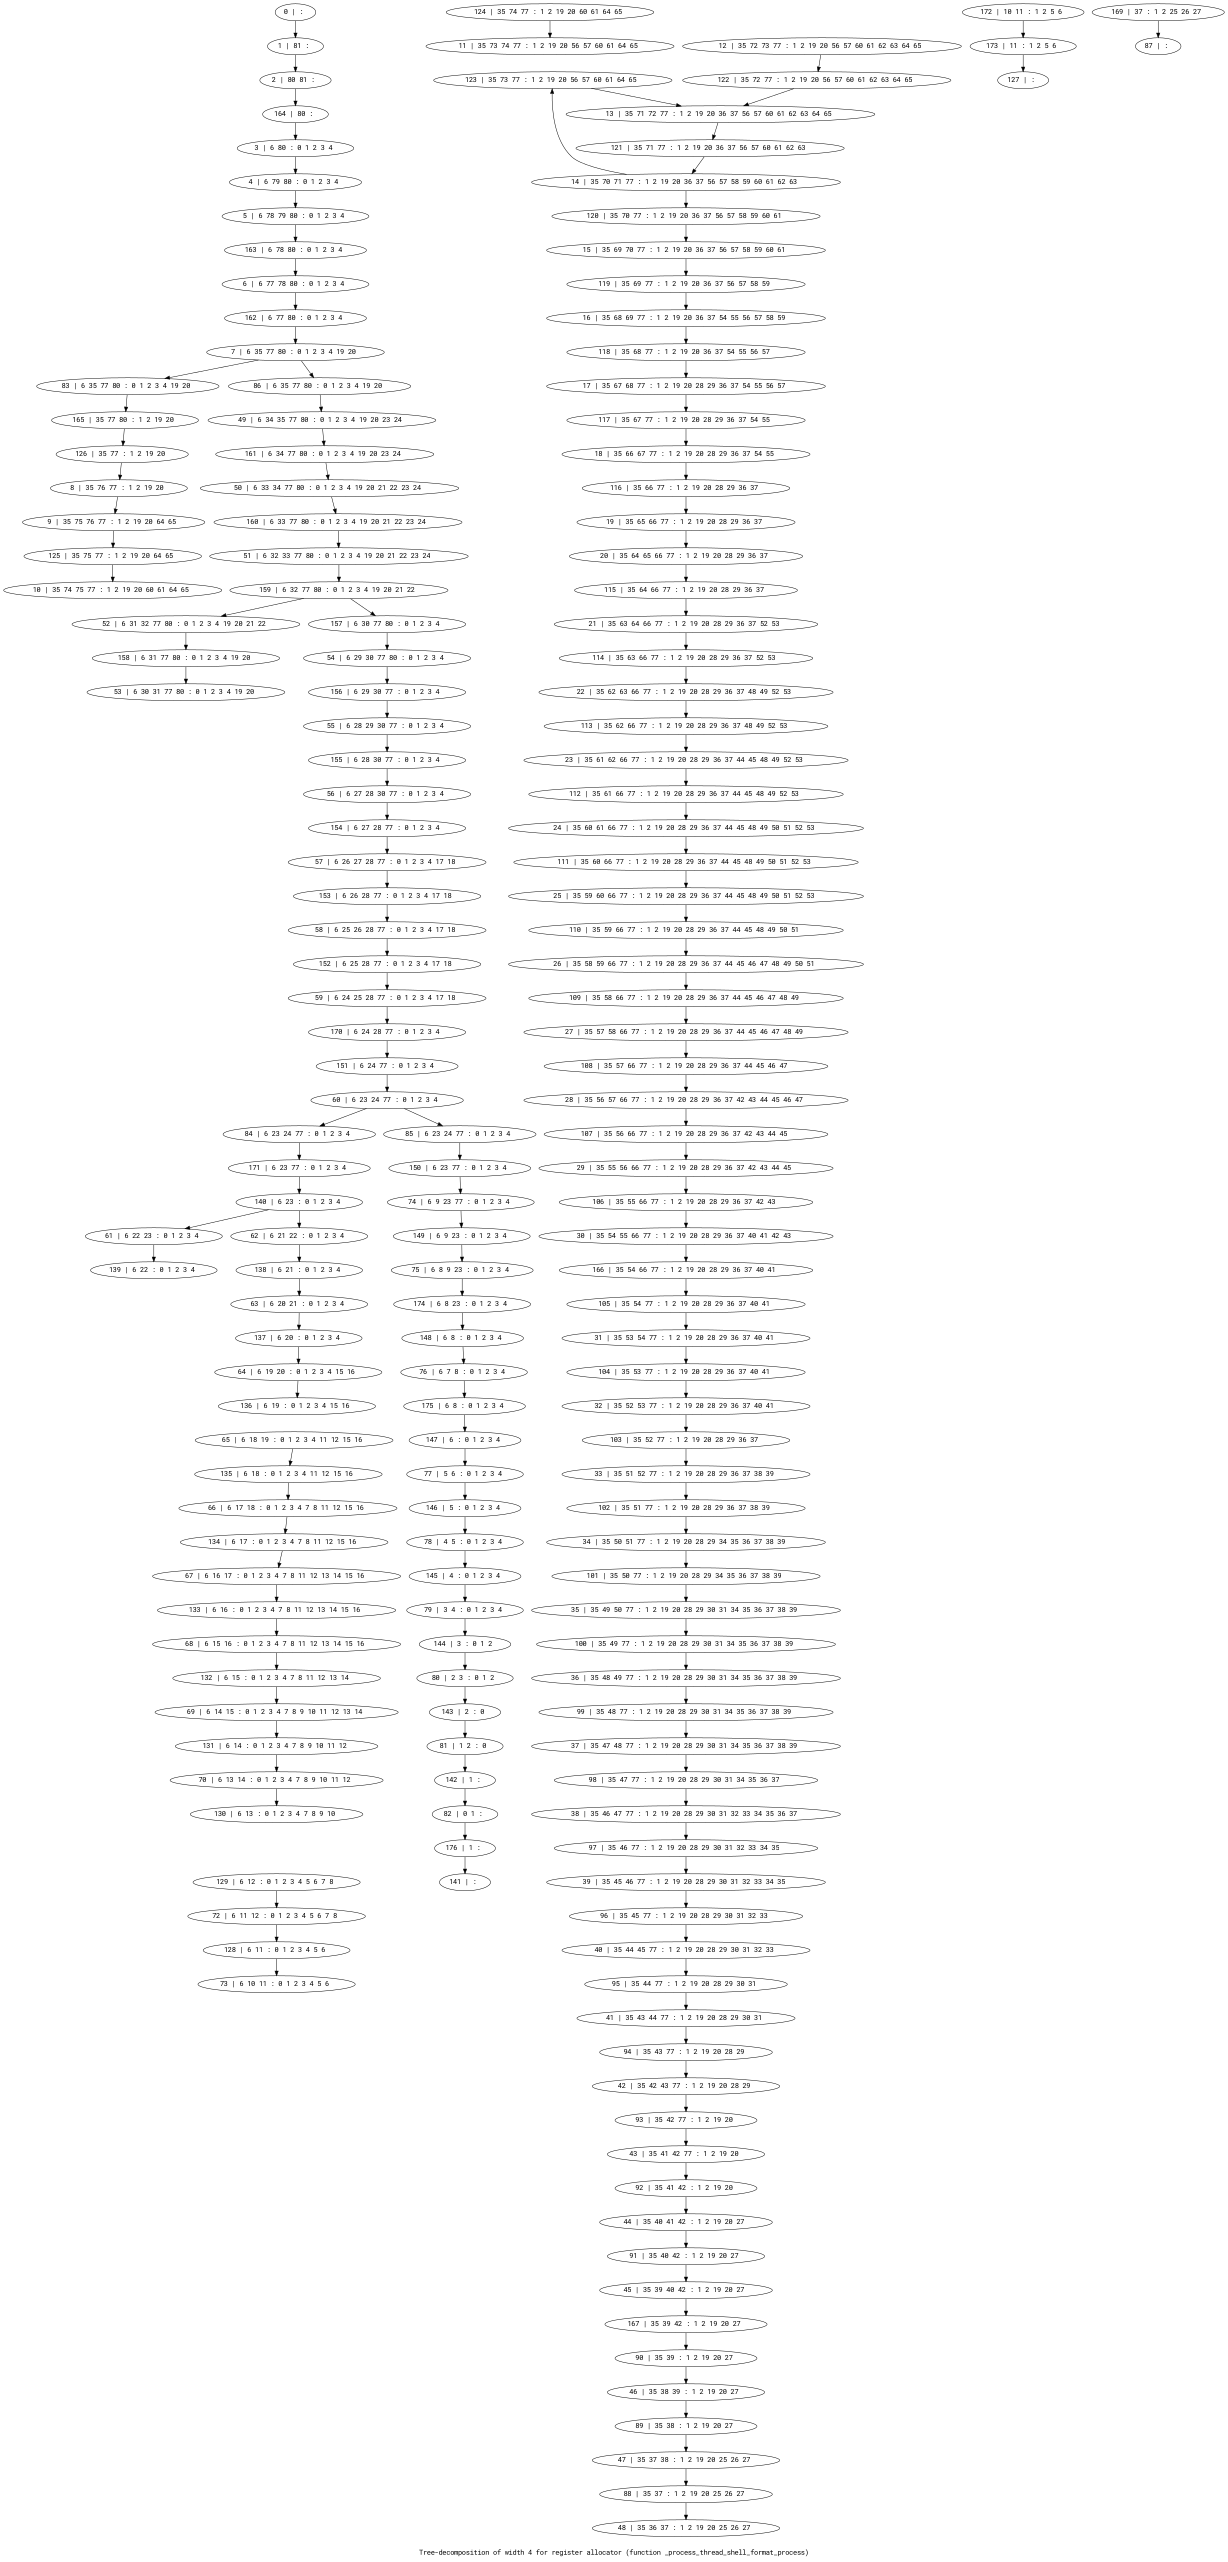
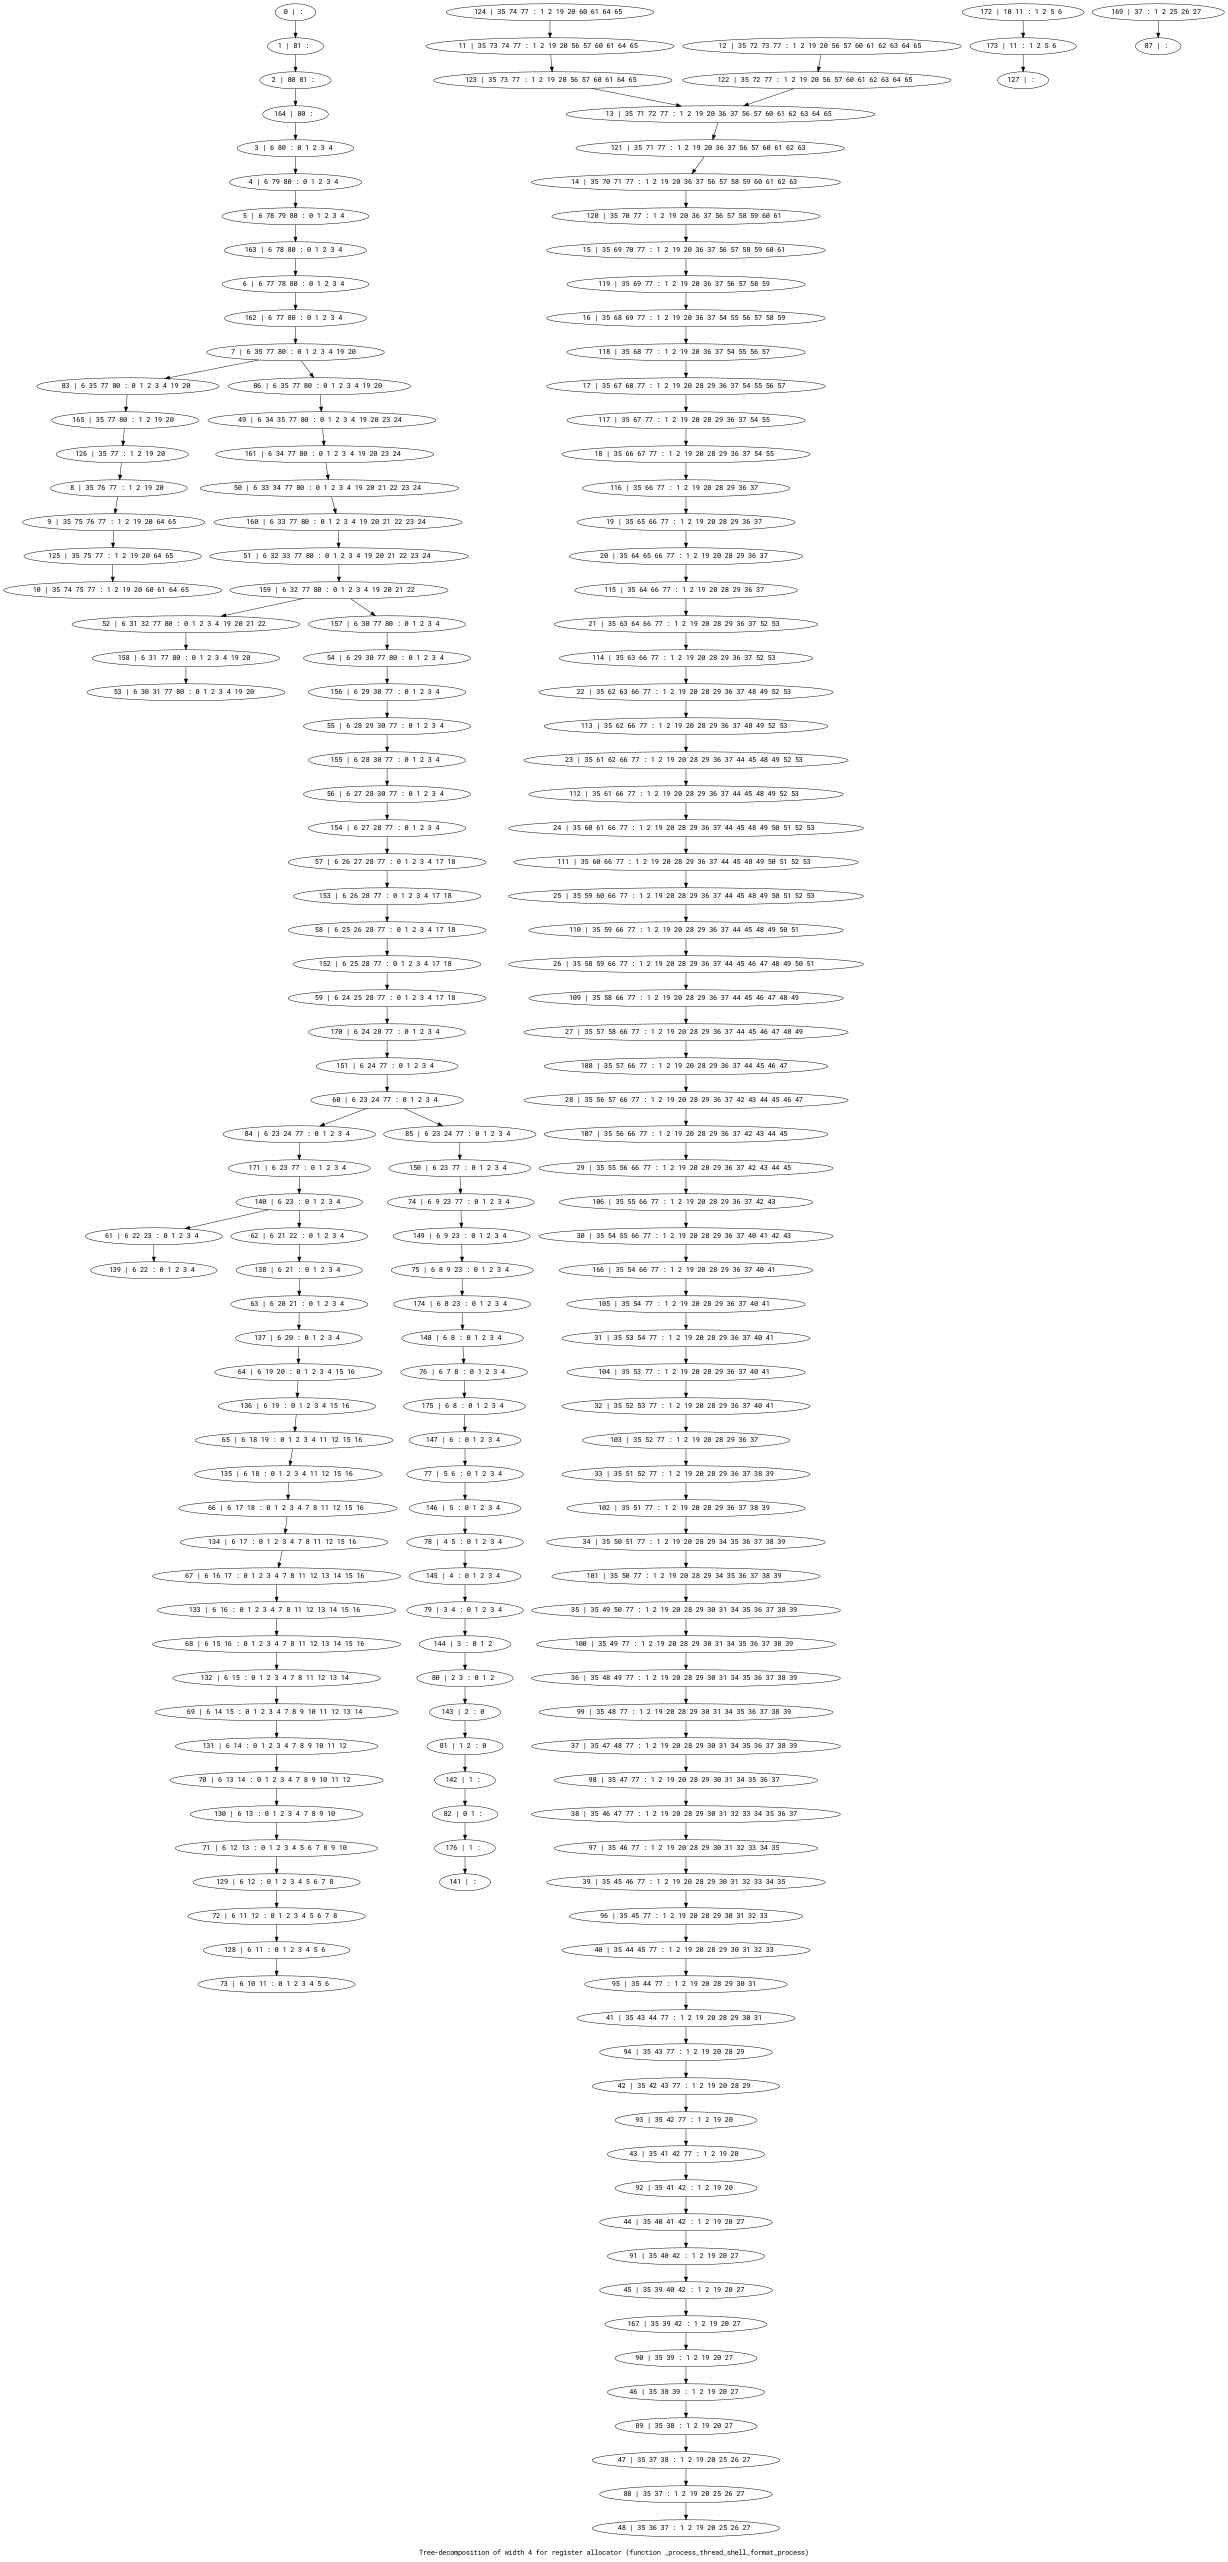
(569, 153) -> (551, 61)
none -> (296, 1421)
none -> (277, 1848)
